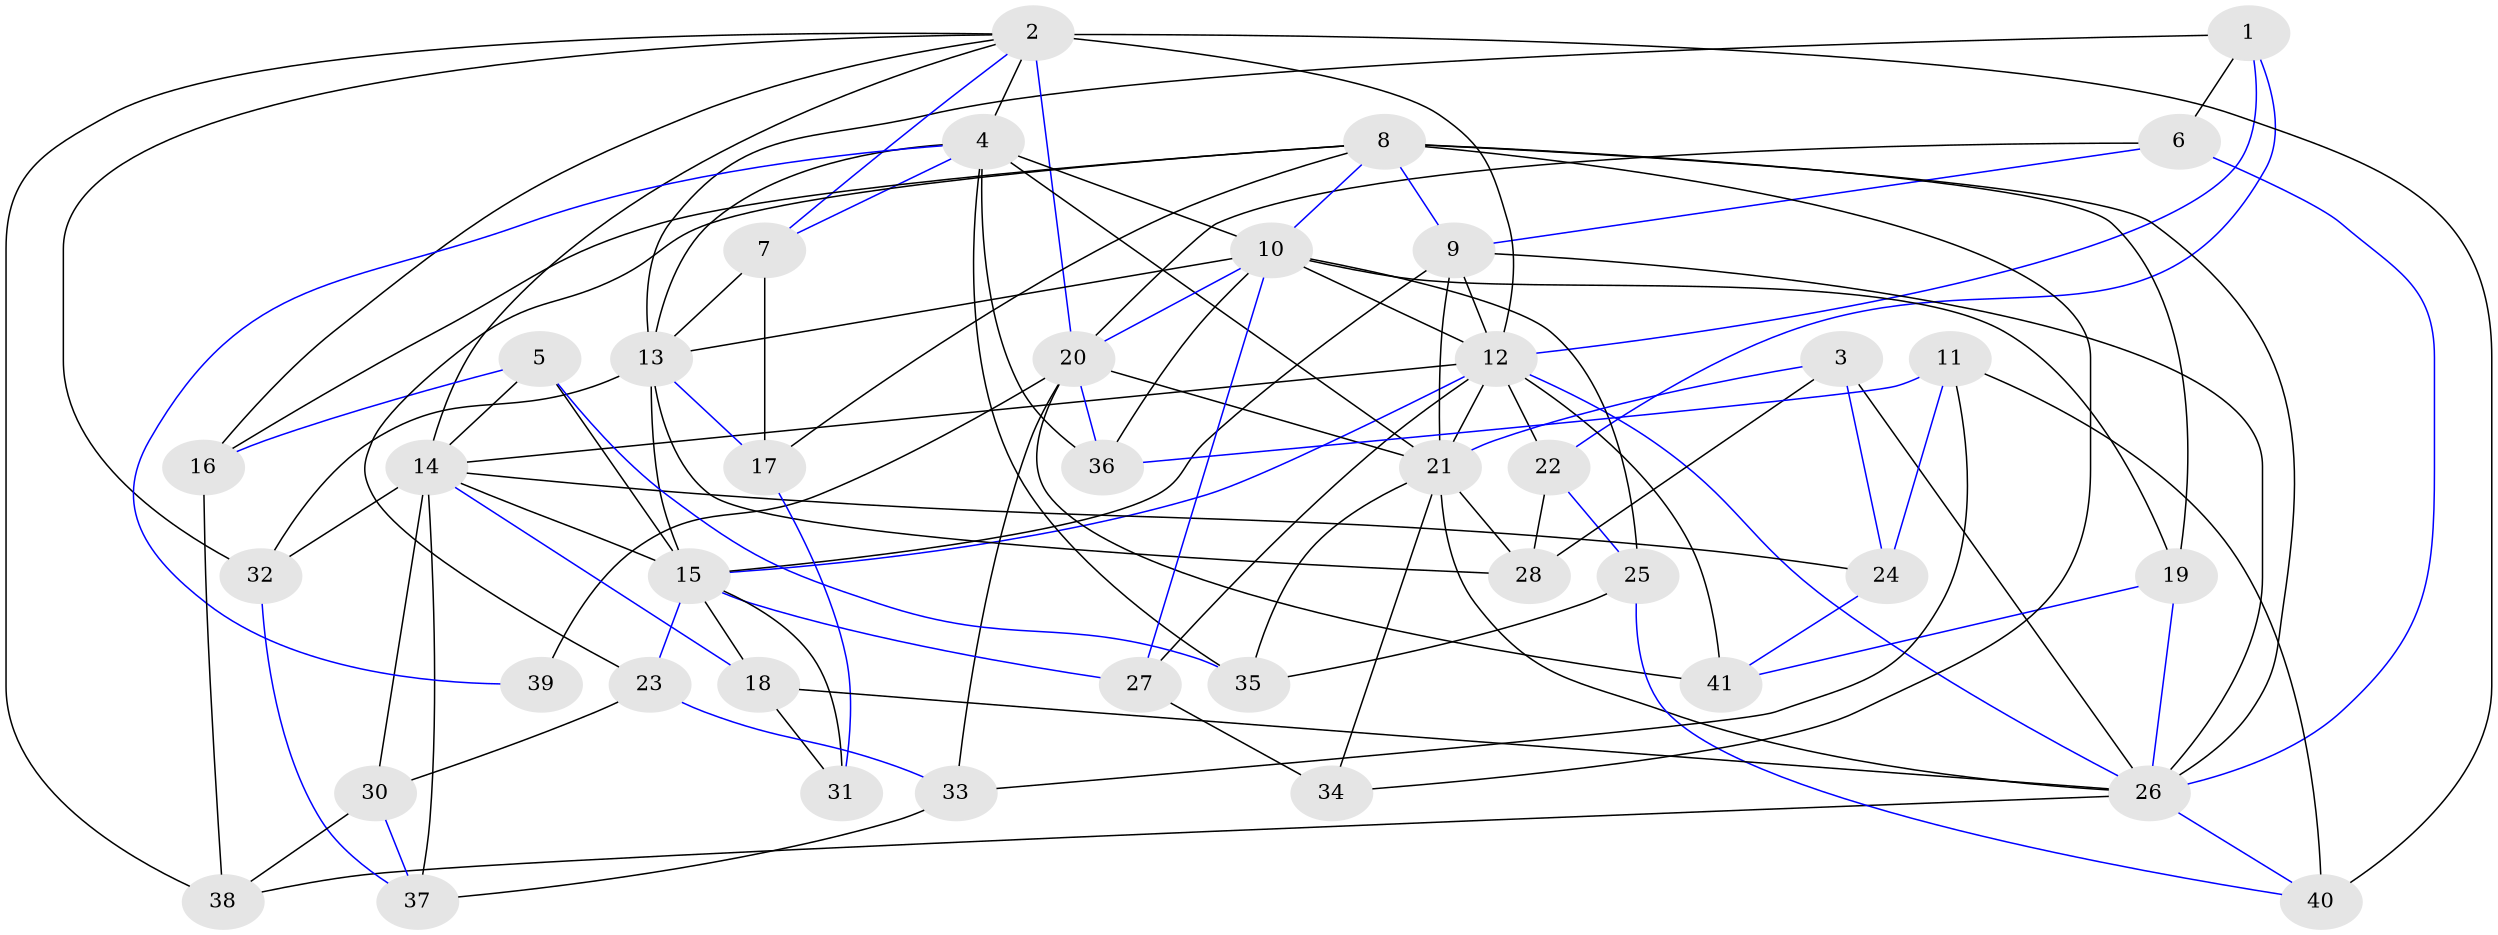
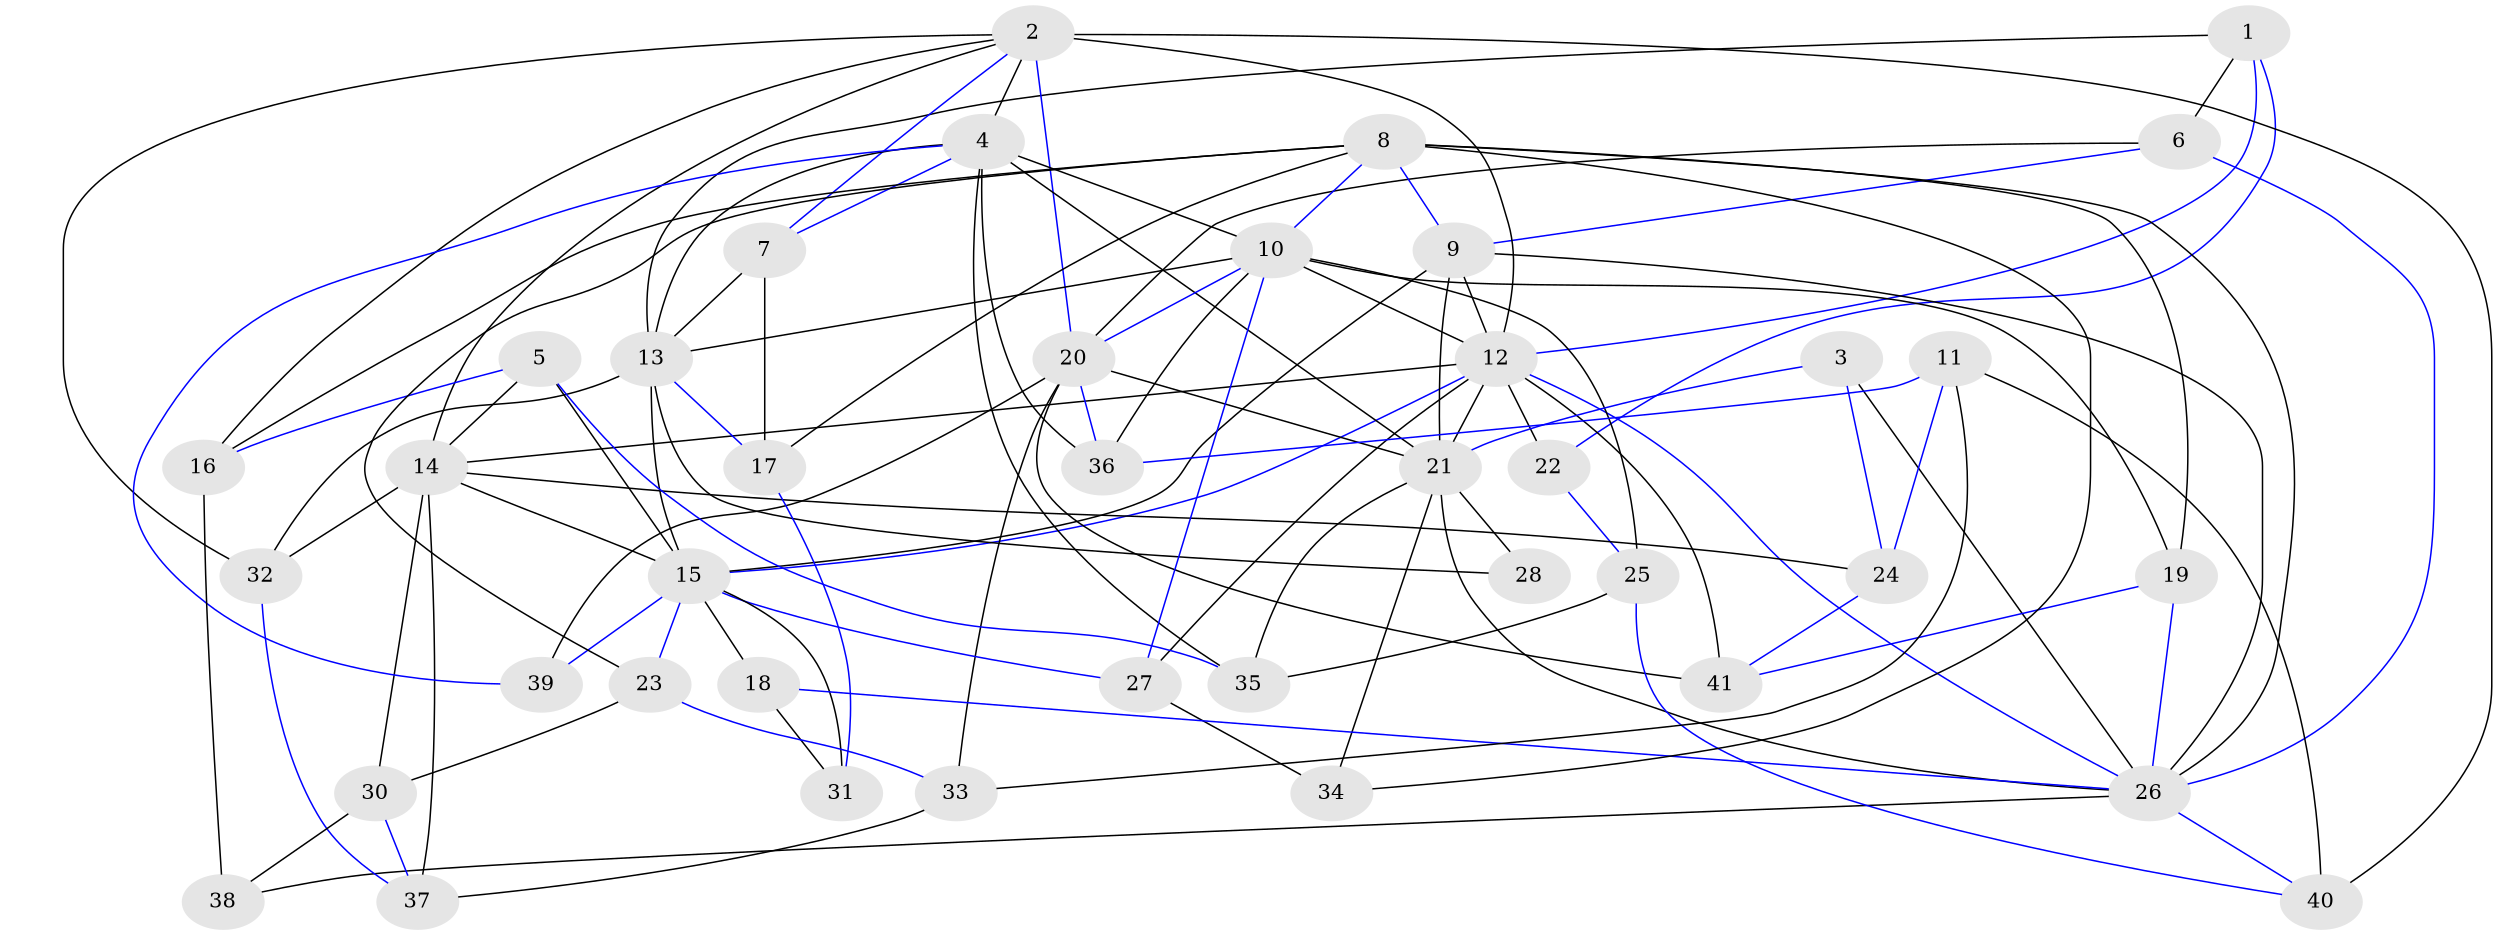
(104, 118) -> none
(1698, 459) -> none
(1539, 522) -> none
(593, 576) -> none
none -> (615, 631)
(1421, 737) -> (1421, 737)
